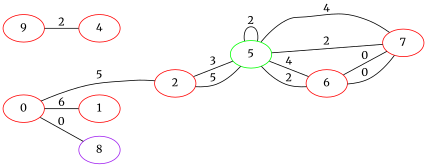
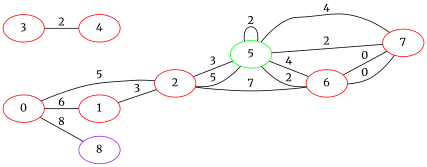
(24, 28) -> (24, 28)
none -> (251, 91)
none -> (137, 96)
(62, 122) -> (62, 122)
